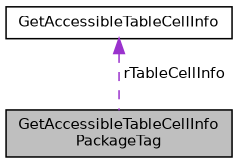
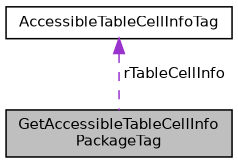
(119, 23) -> (119, 23)
